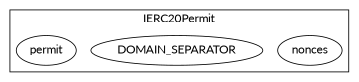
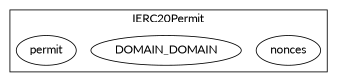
(177, 50) -> (166, 50)
